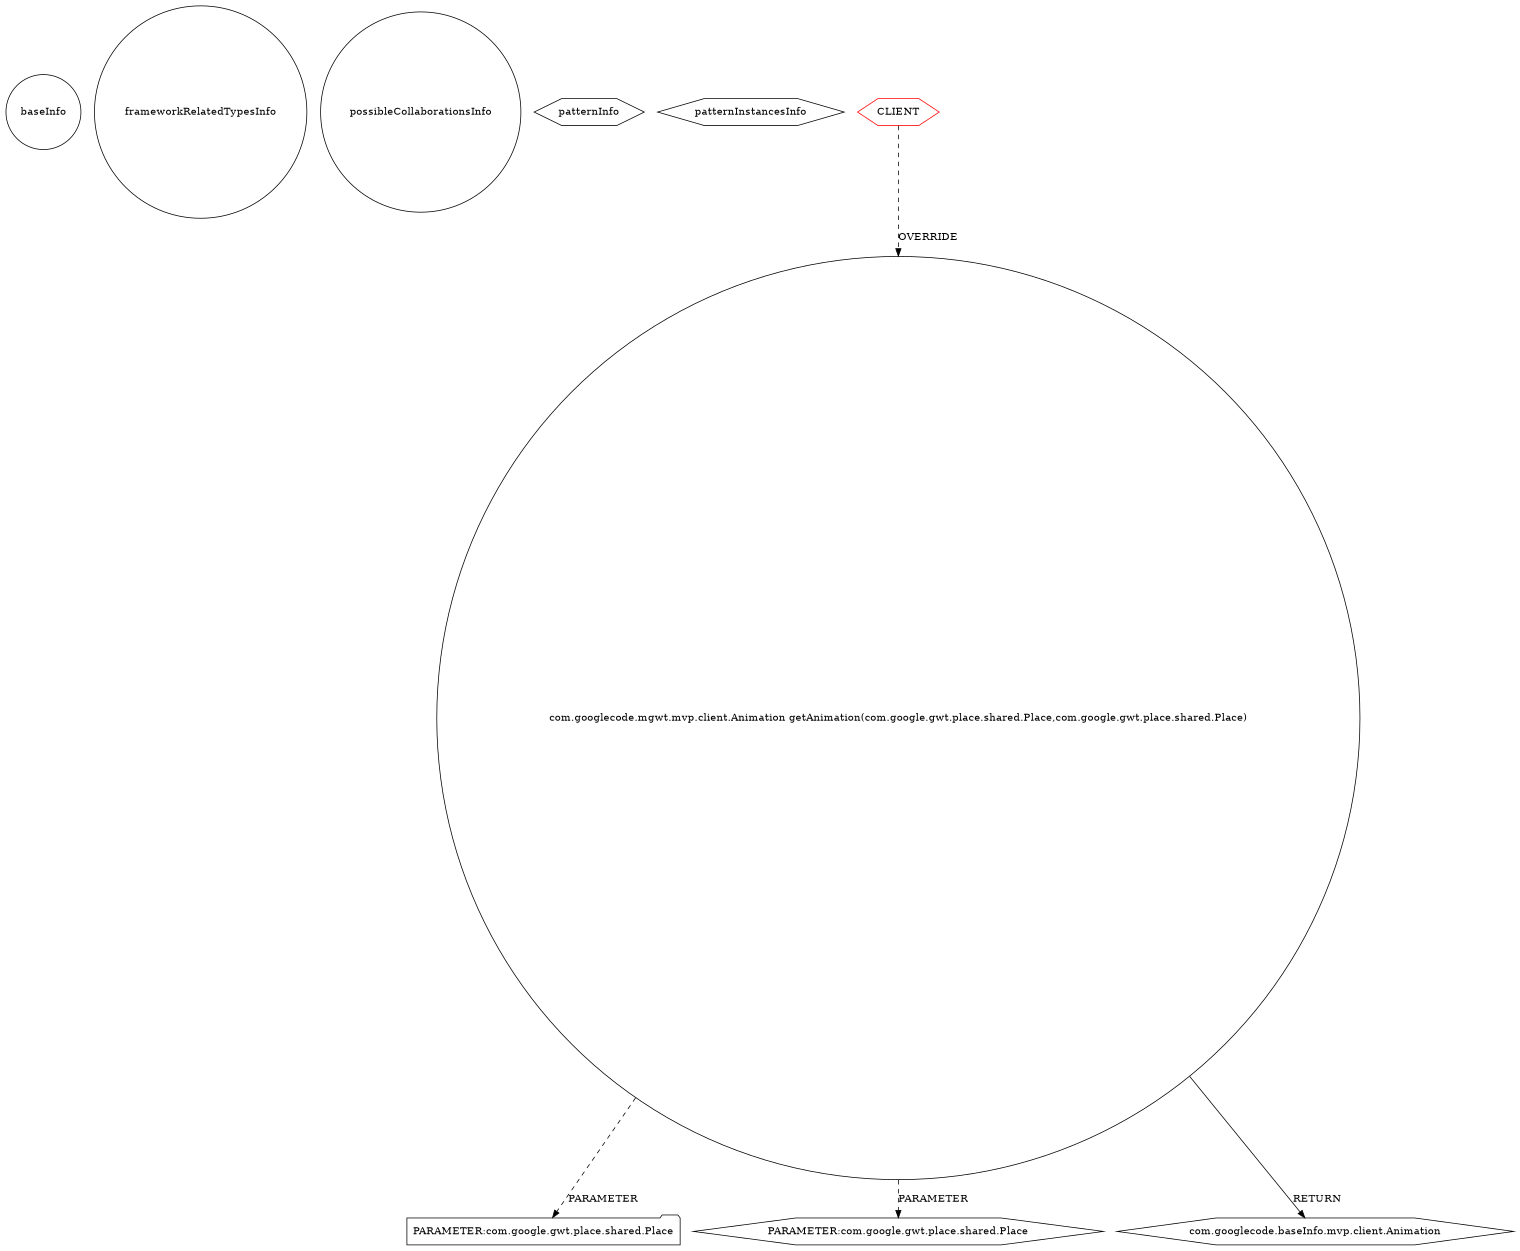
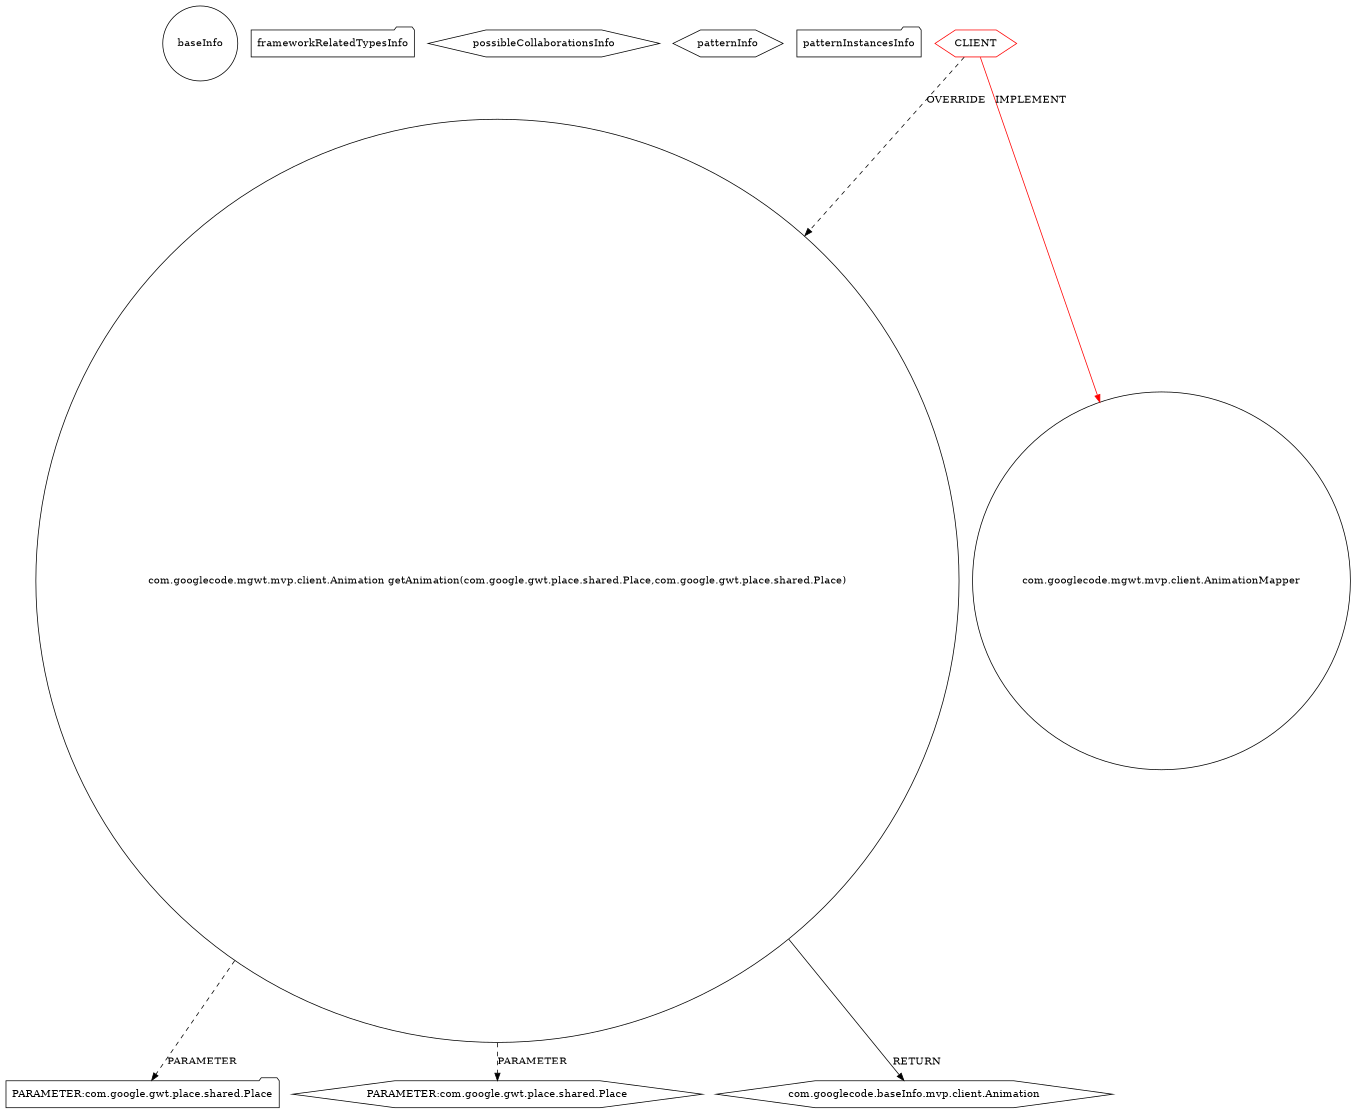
(201, 112) -> (333, 43)
(421, 112) -> (544, 43)
(751, 112) -> (859, 43)
none -> (1161, 581)
